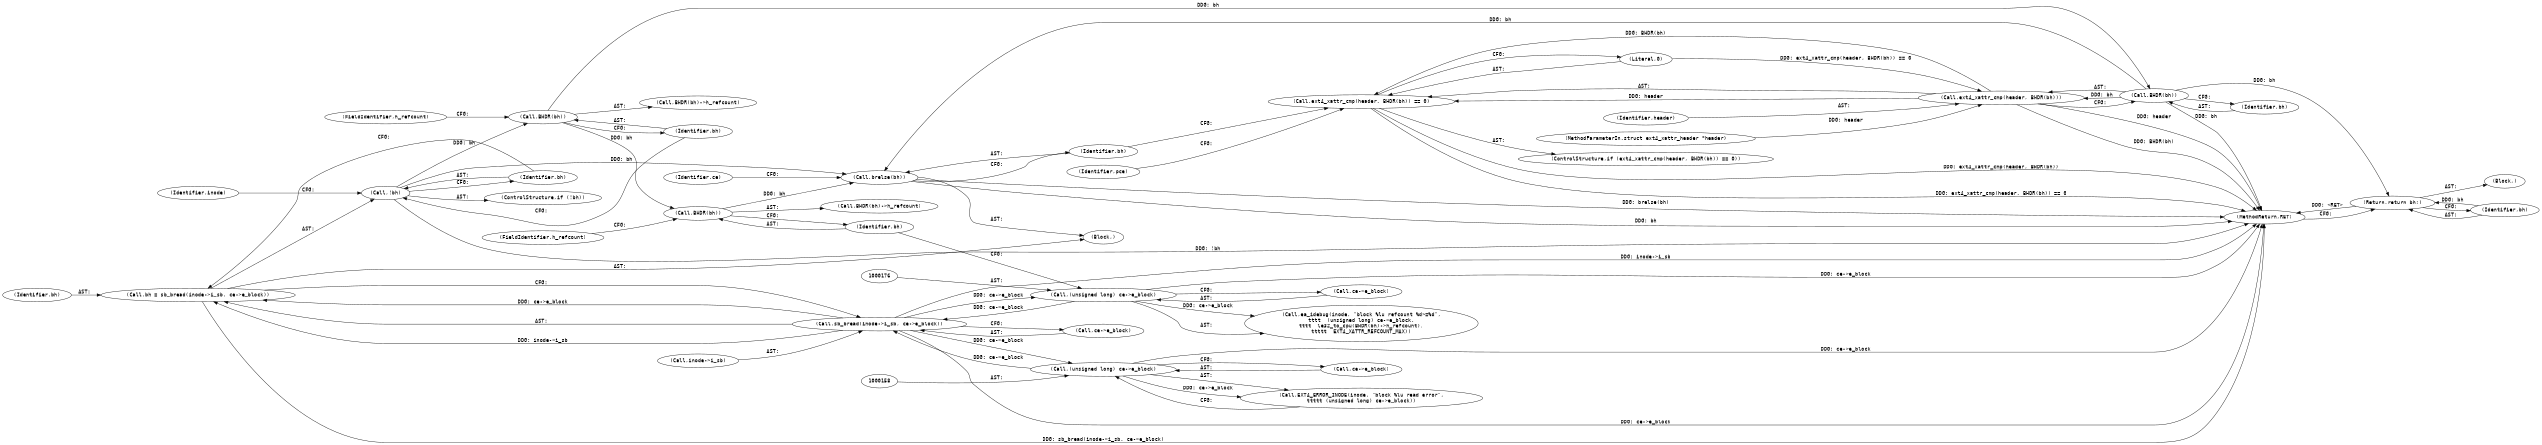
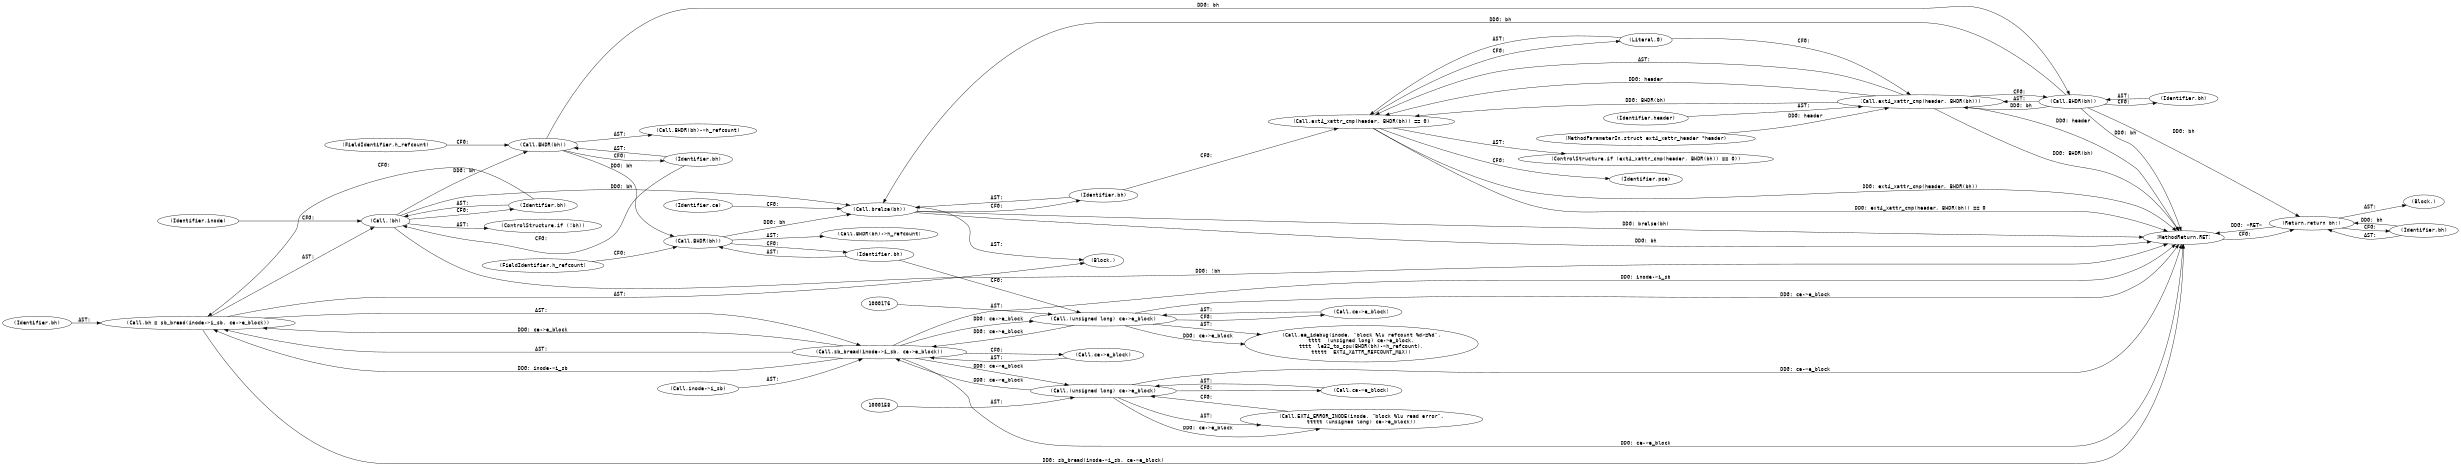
(1846, 58) -> (1805, 41)
(1239, 144) -> (1490, 163)
(543, 283) -> (543, 311)
